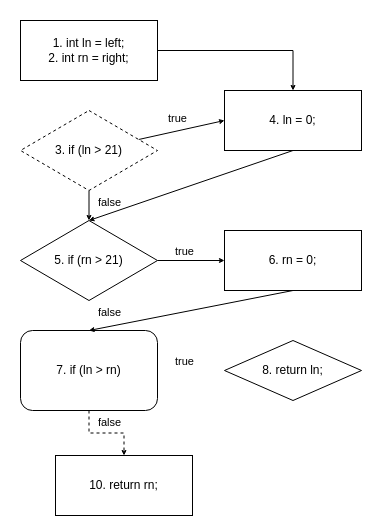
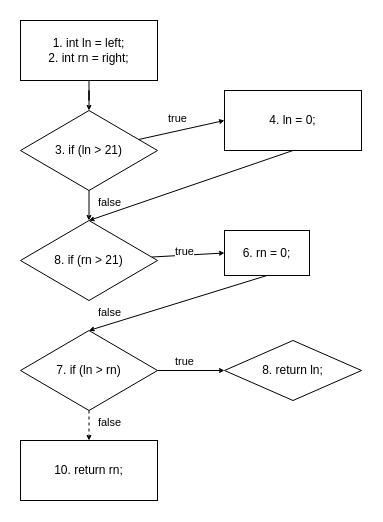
(243, 51) -> (89, 99)
(89, 151) -> (89, 151)
(89, 261) -> (89, 261)
(293, 261) -> (267, 253)
(89, 371) -> (89, 371)
none -> (189, 371)
(124, 486) -> (89, 471)
